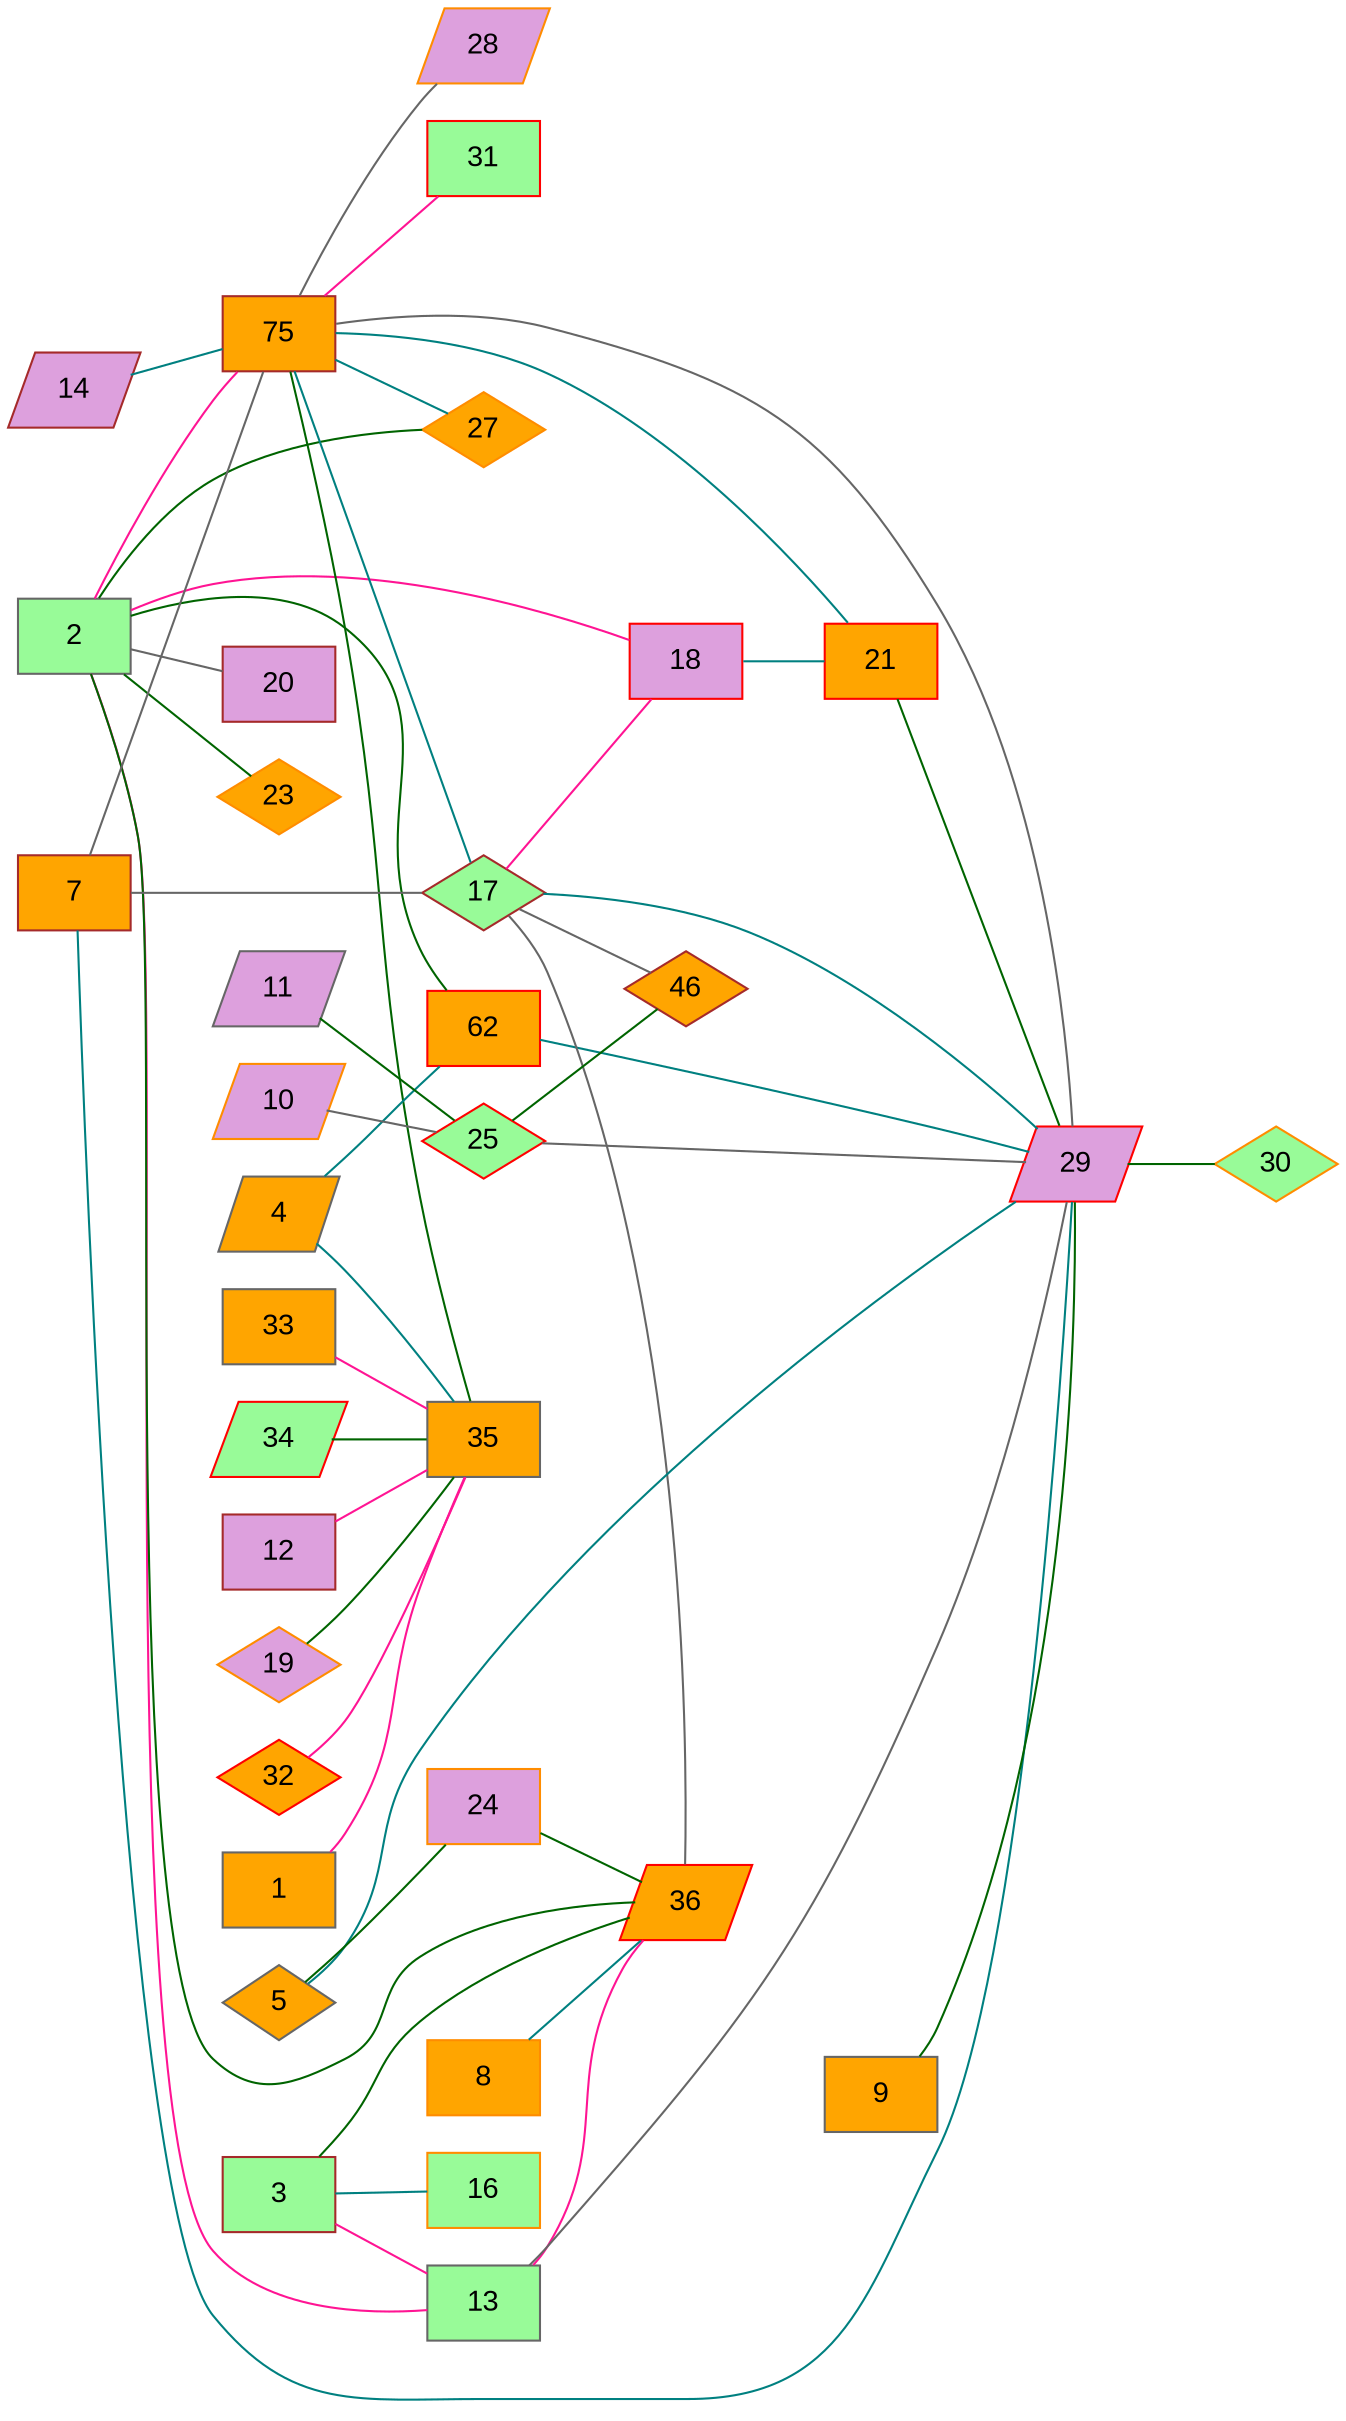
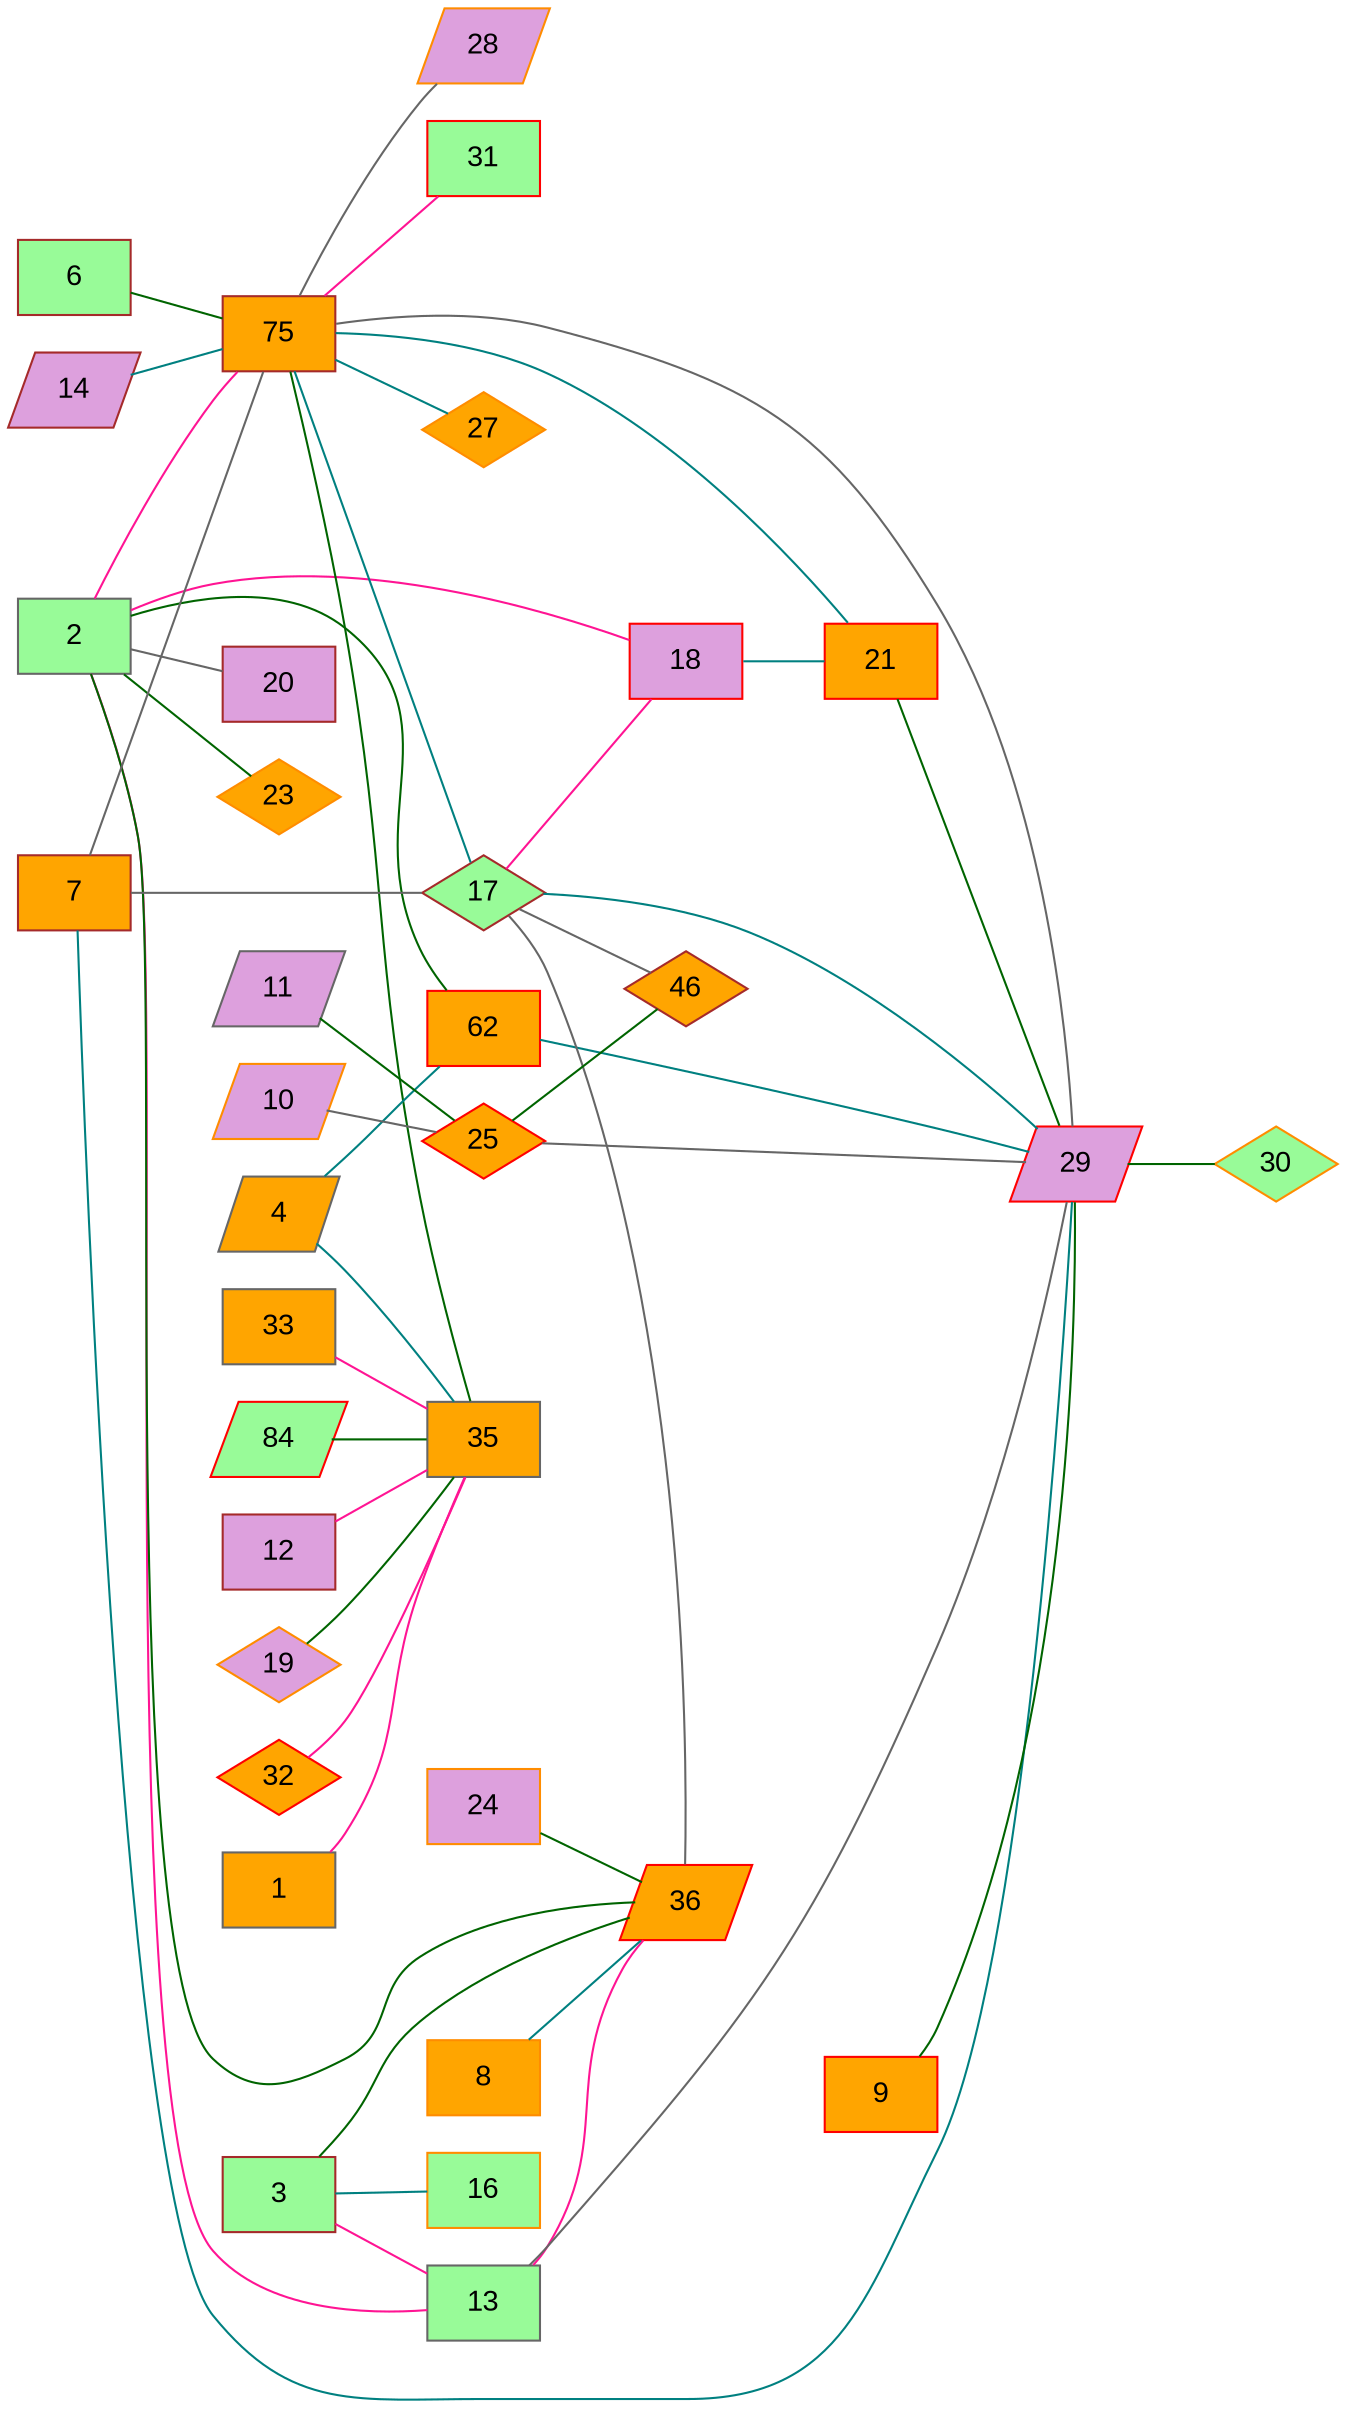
none -> (74, 277)
(245, 465) -> none
(484, 1141) -> (484, 1141)
(279, 1439) -> (279, 1439)
(279, 2003) -> none
(881, 2094) -> (881, 2094)
